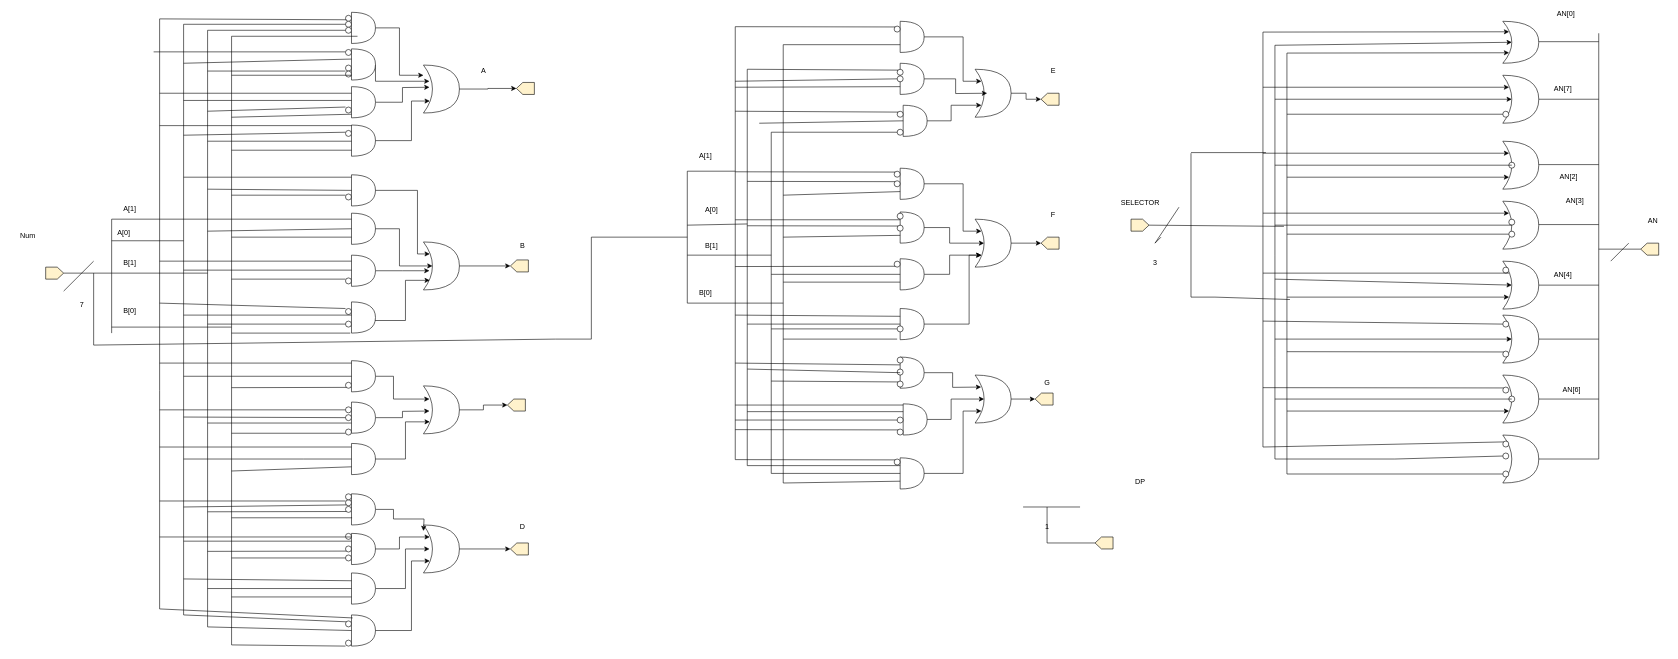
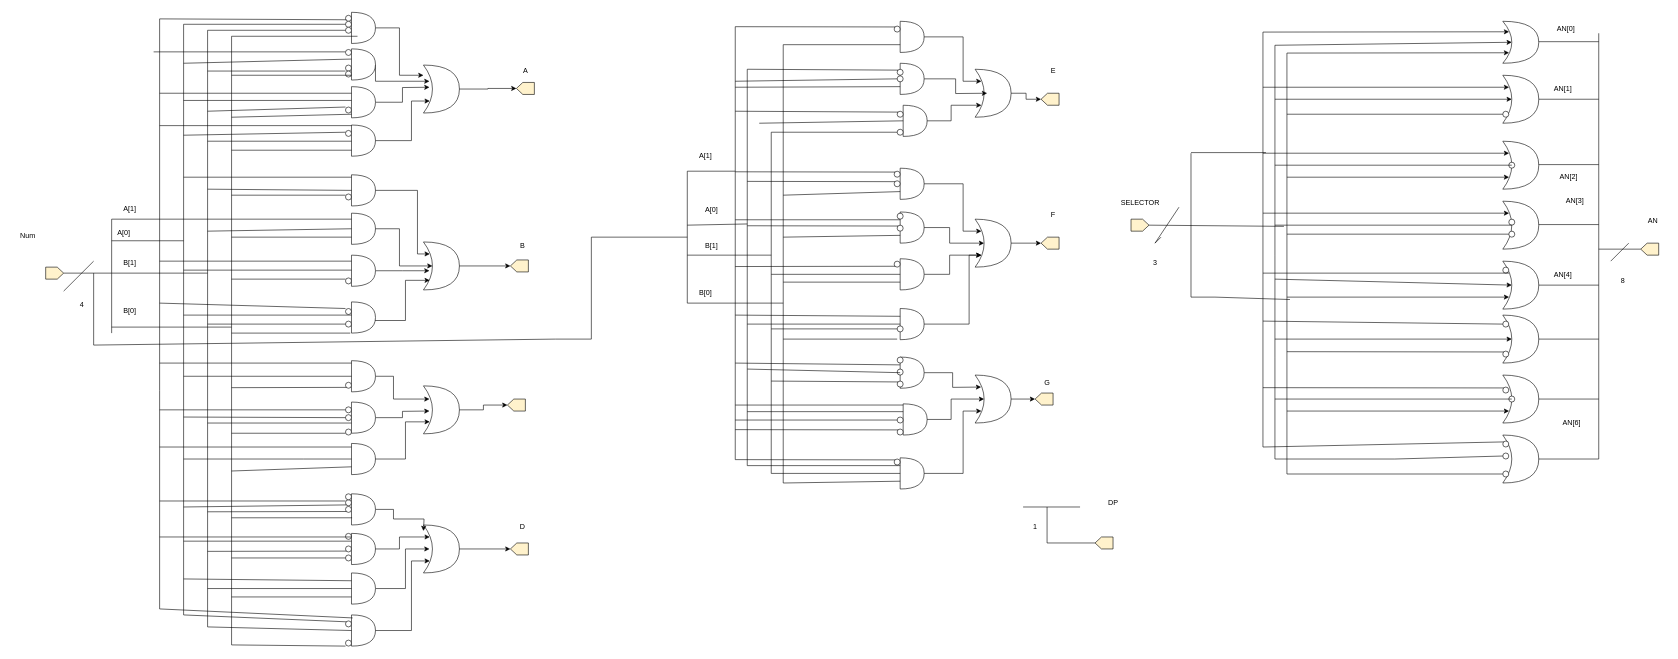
(1566, 14) -> (1566, 29)
(483, 71) -> (525, 71)
(1564, 89) -> (1564, 89)
none -> (1623, 281)
(82, 305) -> (82, 305)
(1572, 390) -> (1572, 423)
(1140, 482) -> (1113, 503)
(1047, 527) -> (1035, 527)
